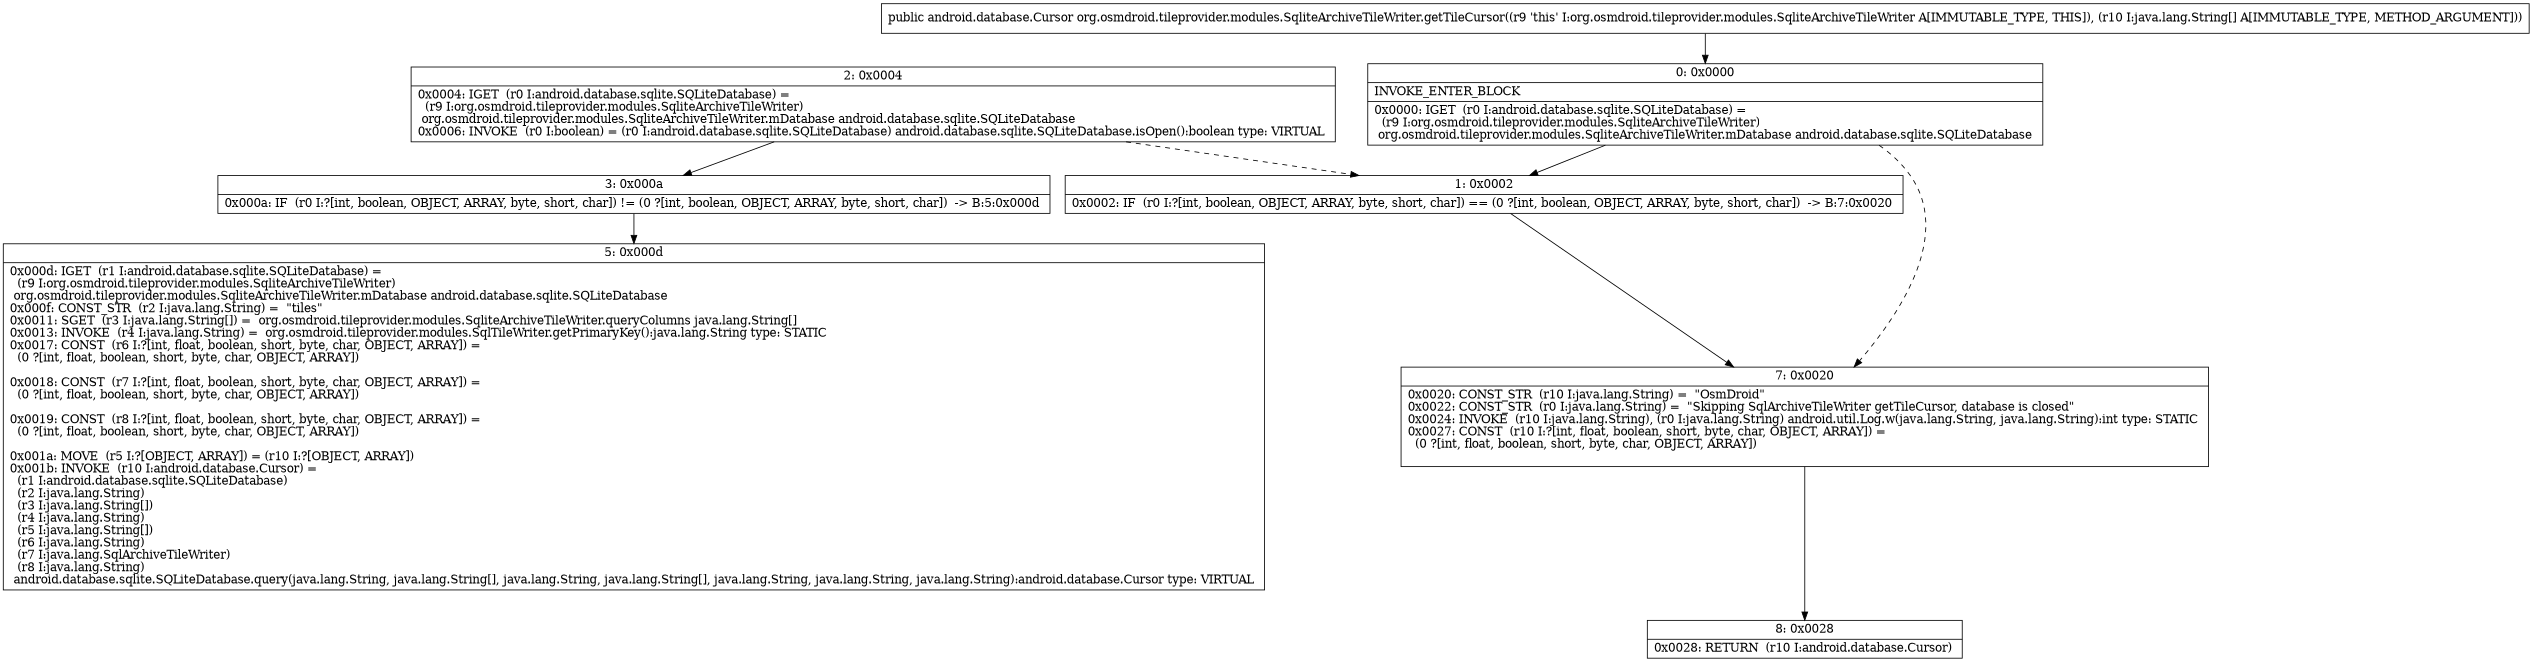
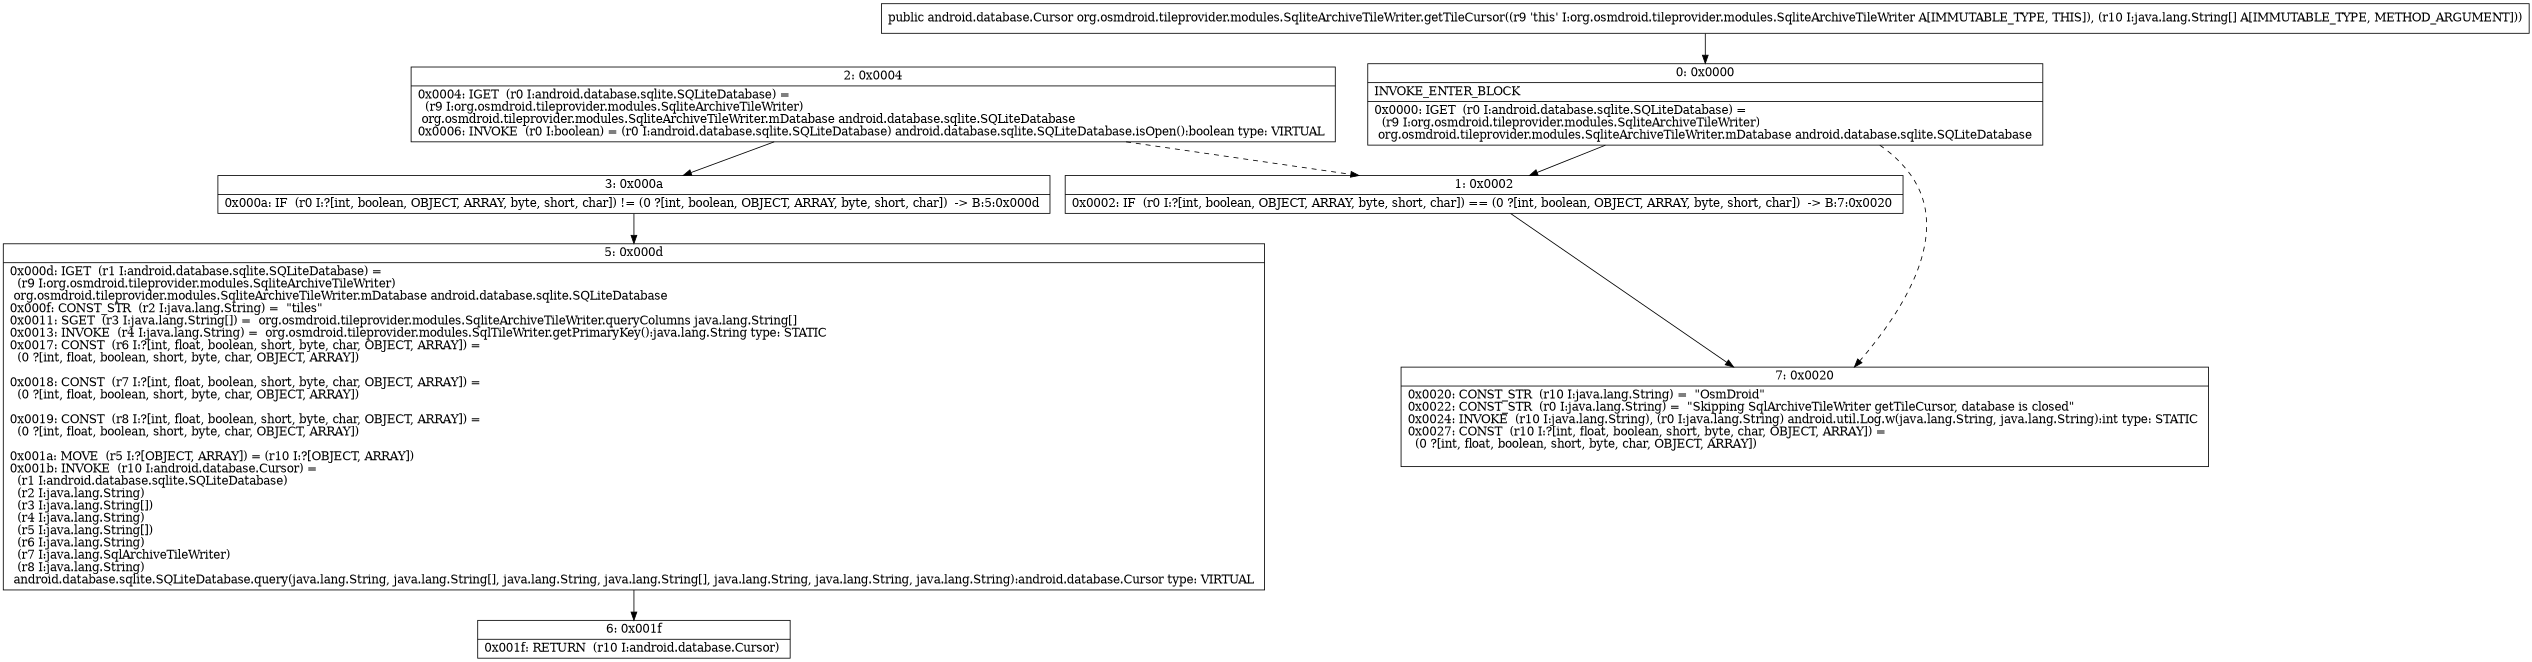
none -> (634, 639)
(1805, 639) -> none
